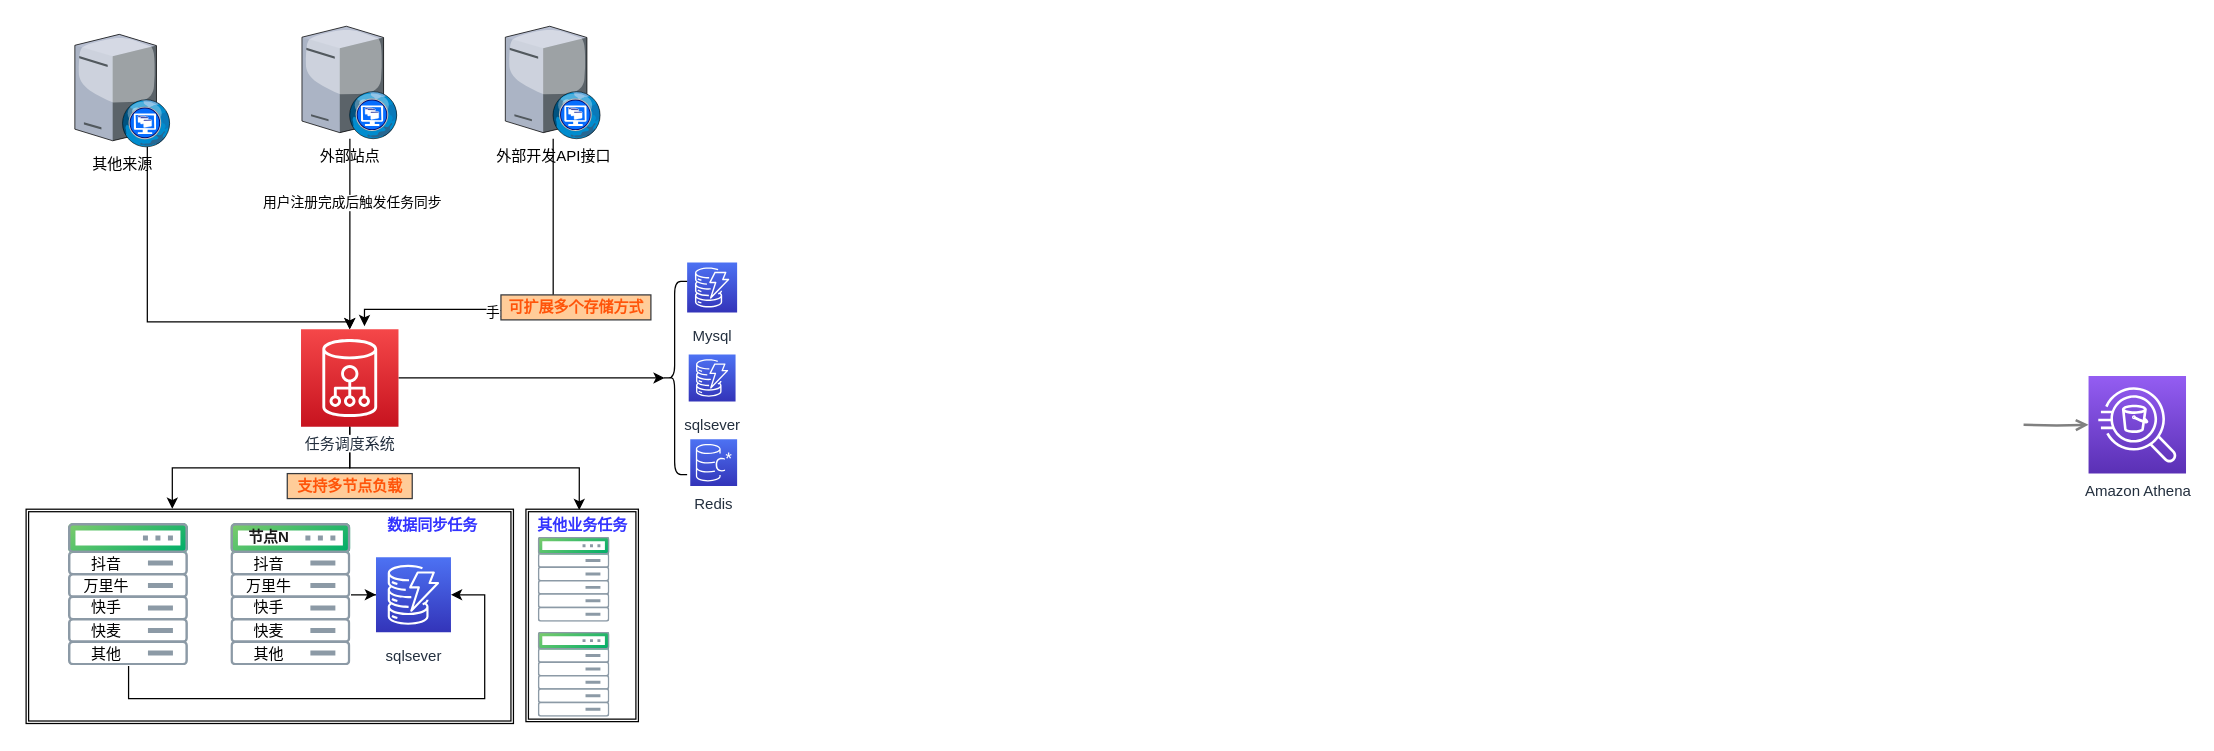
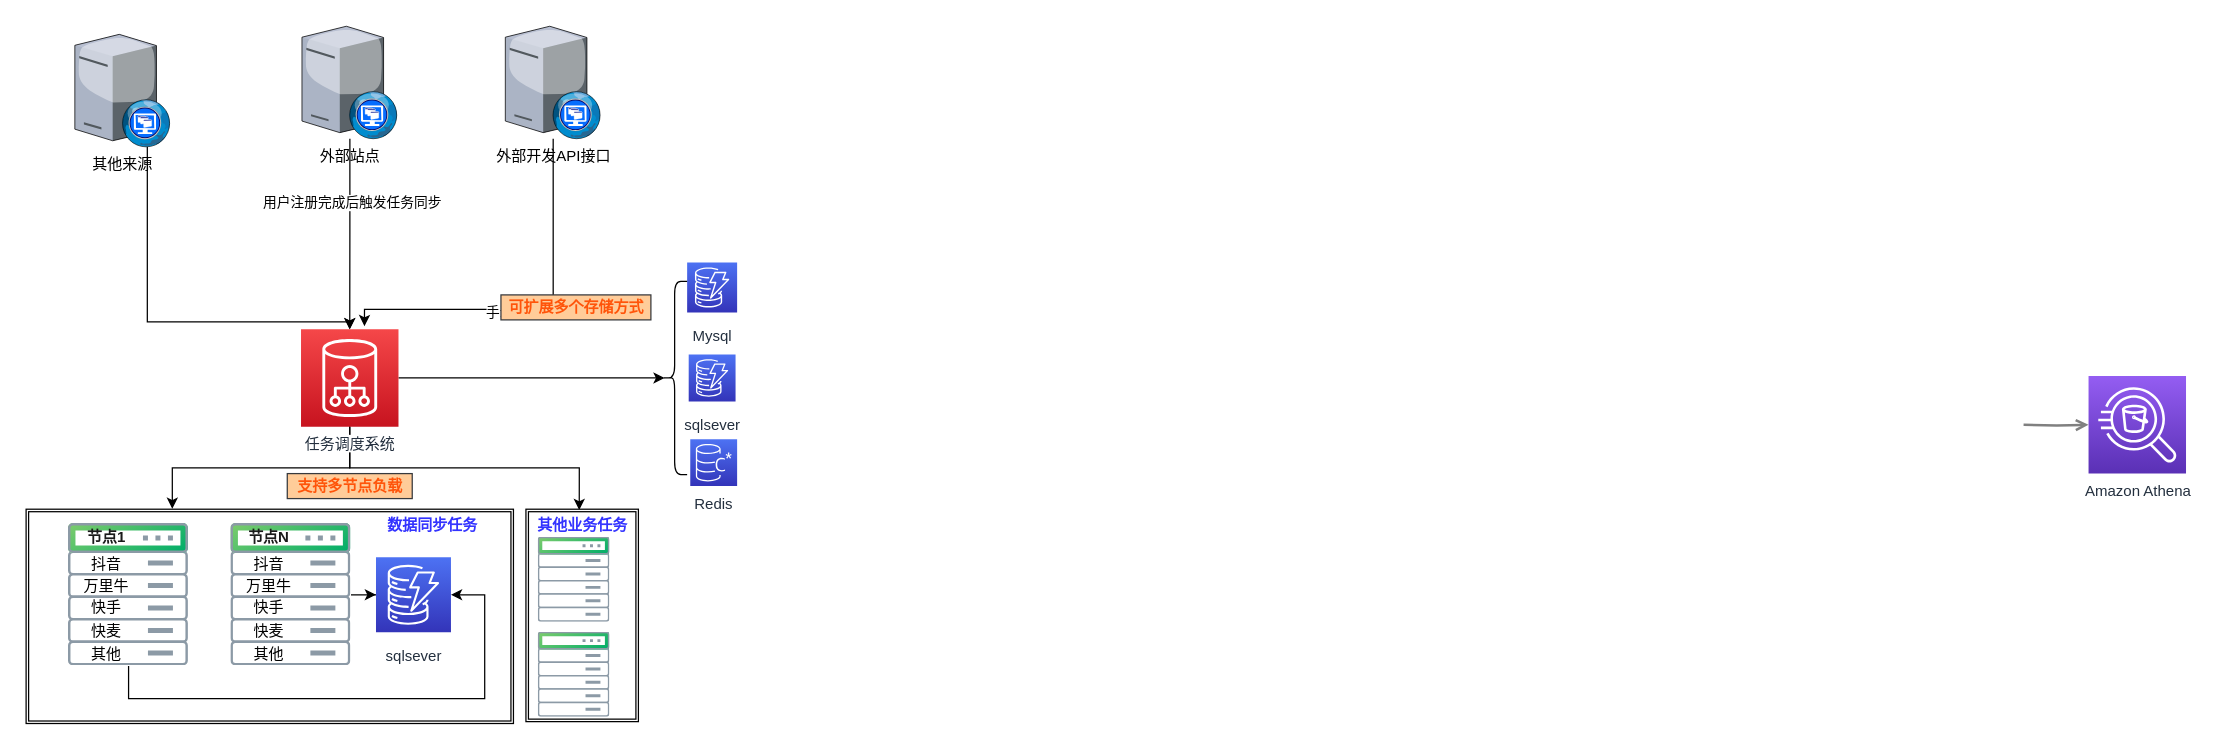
none -> (106, 538)
